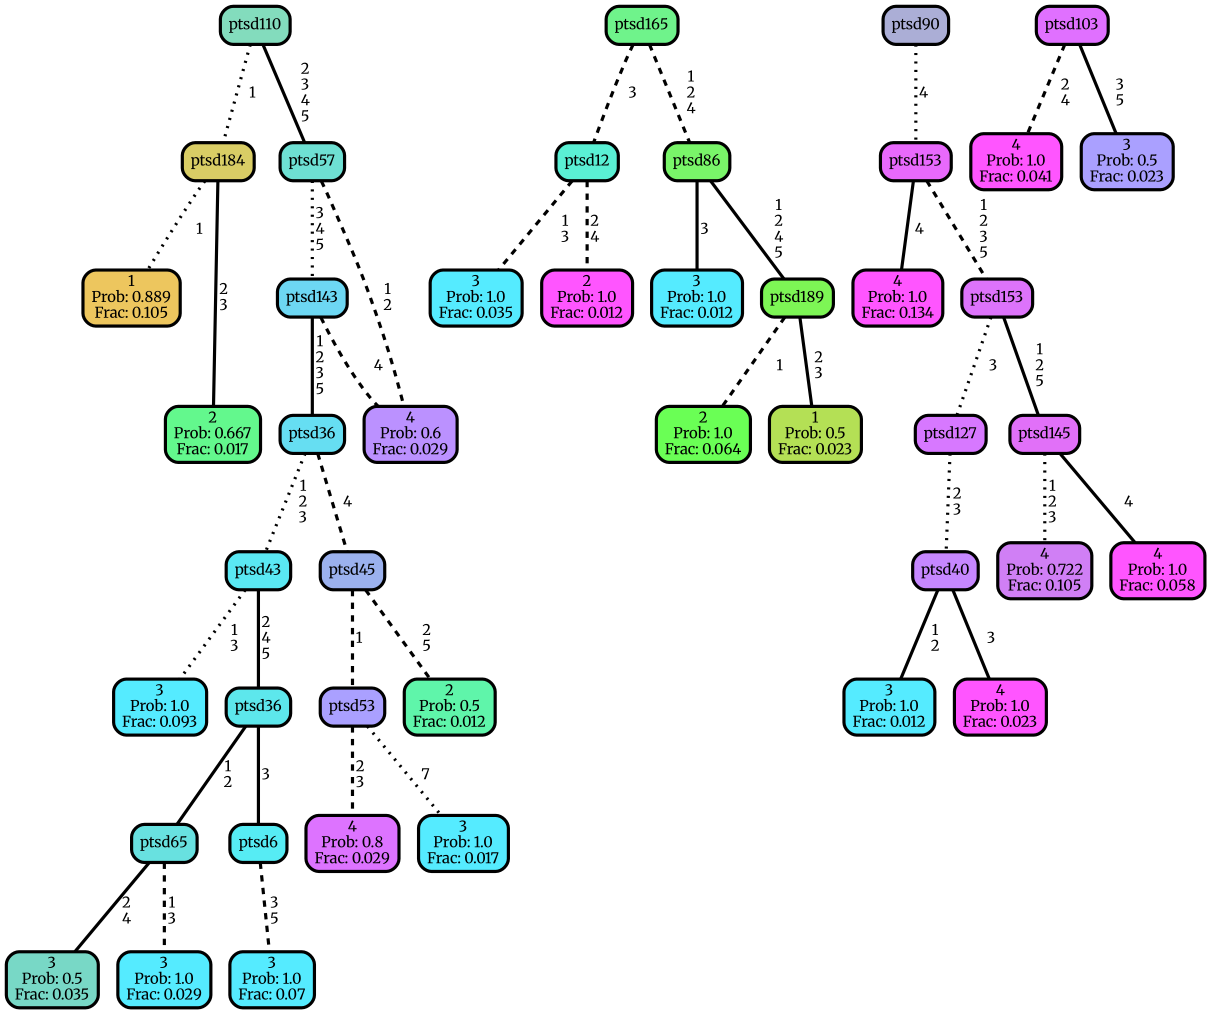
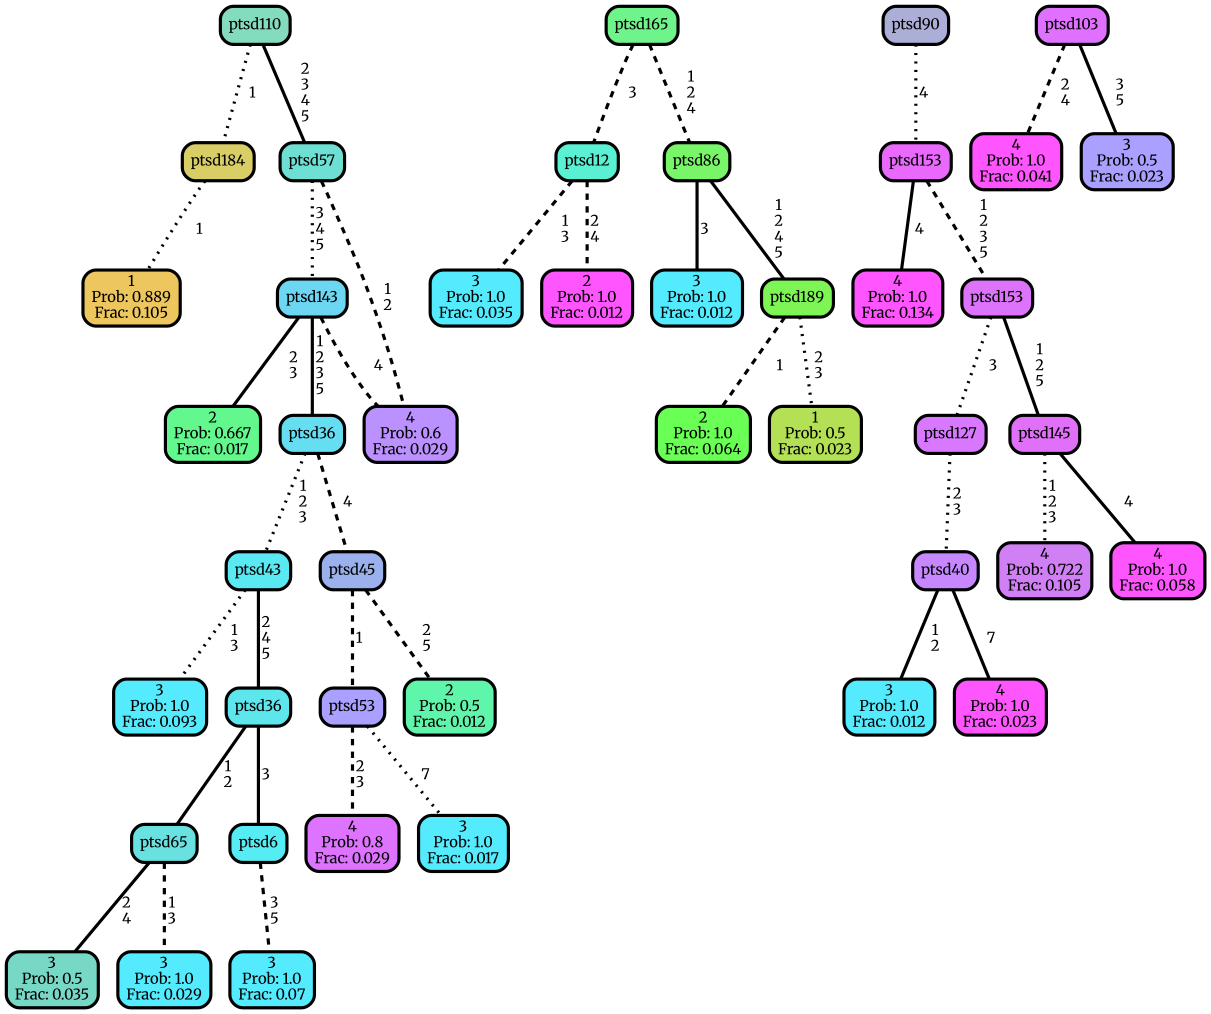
(216, 294) -> (266, 362)
(806, 362) -> (806, 362)
(990, 639) -> (990, 639)
